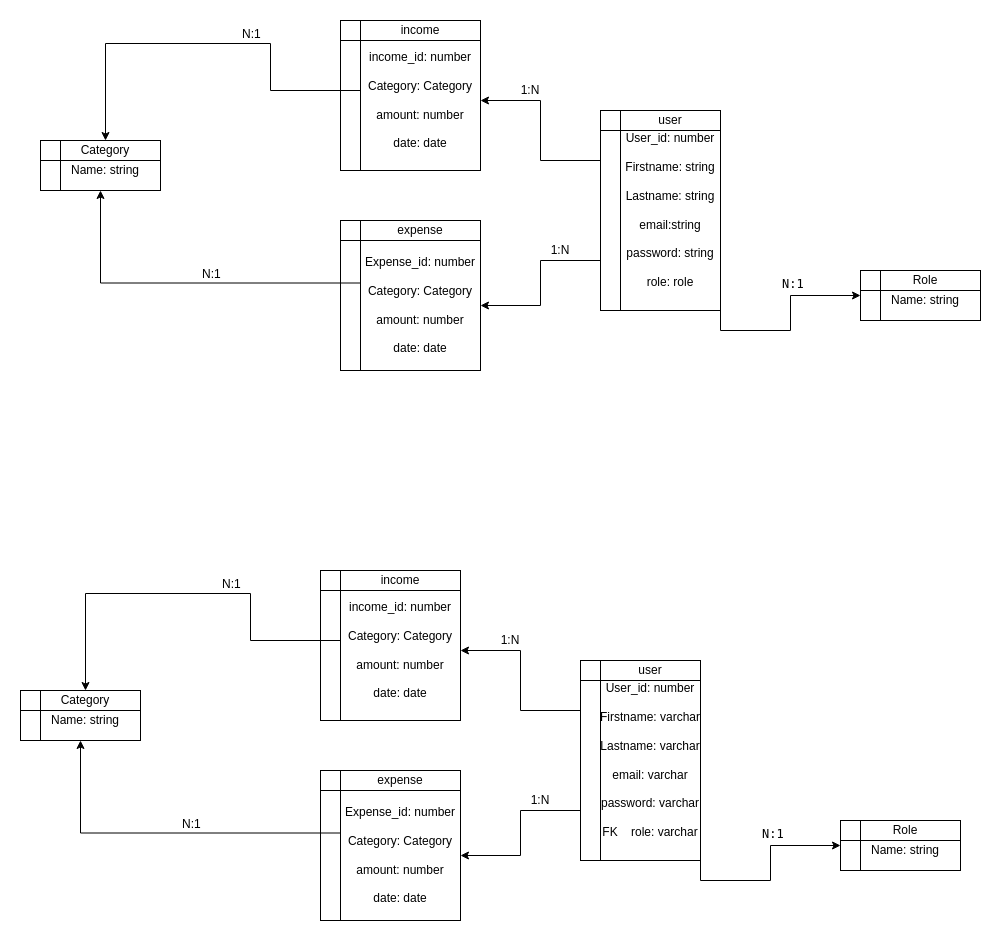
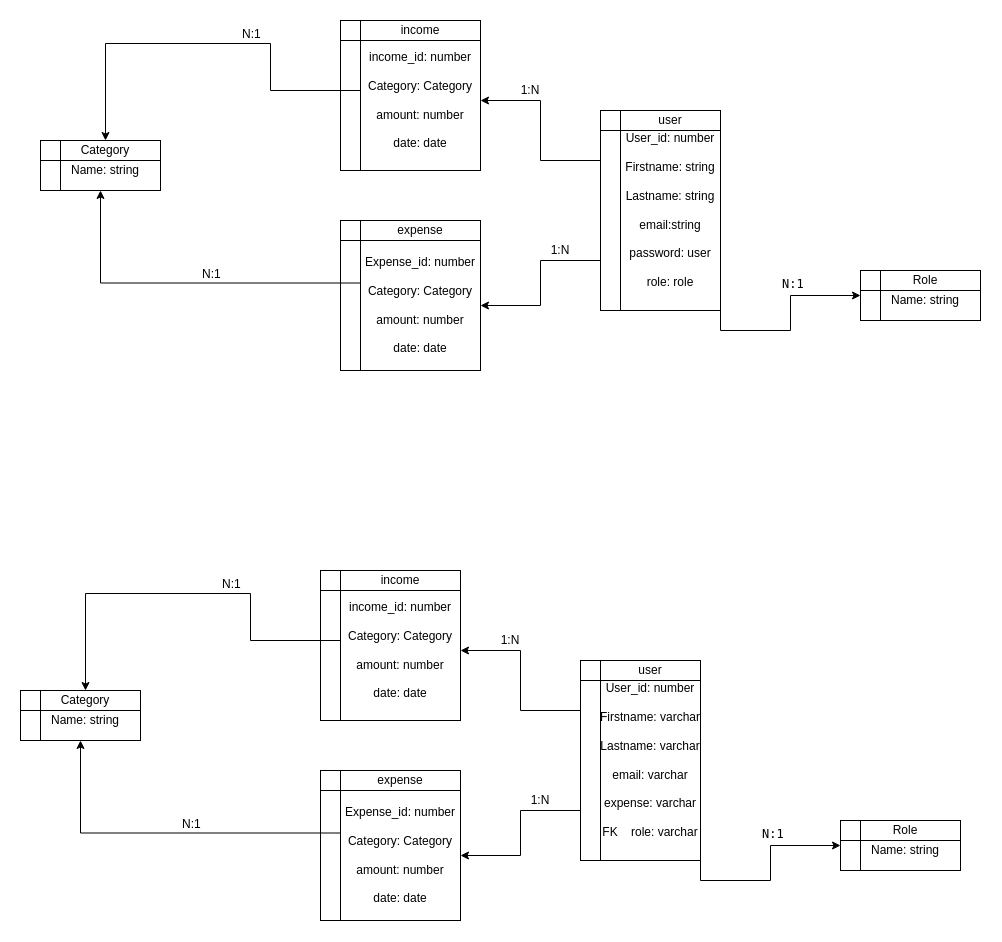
(671, 211) -> (671, 211)
(651, 761) -> (651, 761)
